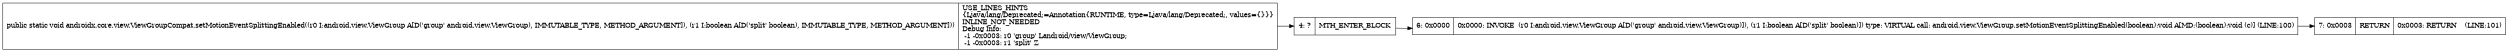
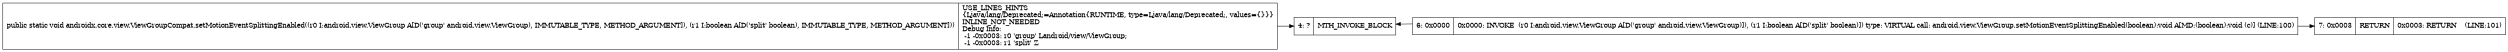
(1355, 26) -> (1355, 26)
(1402, 28) -> (1407, 24)
